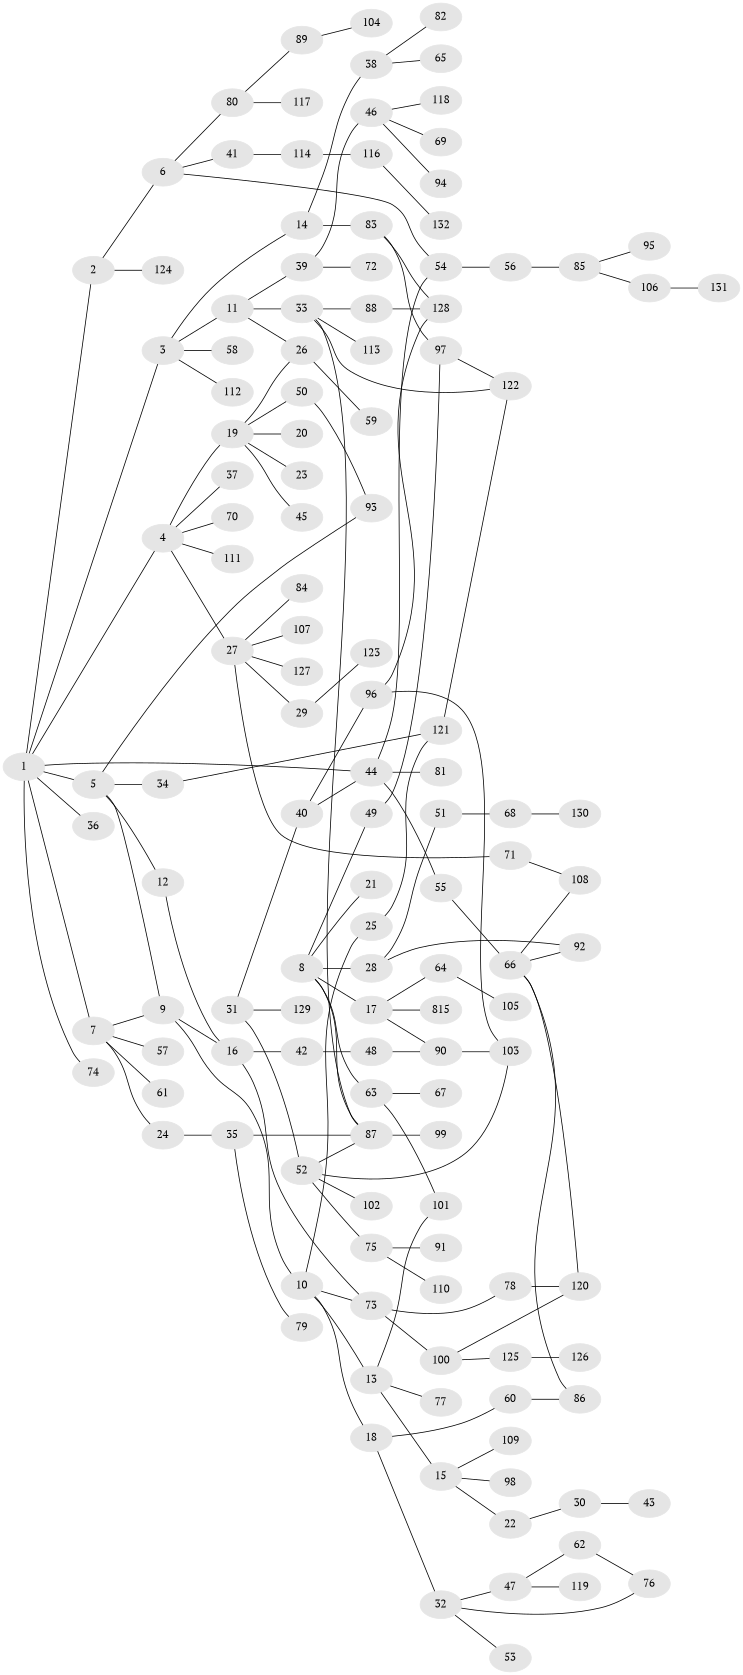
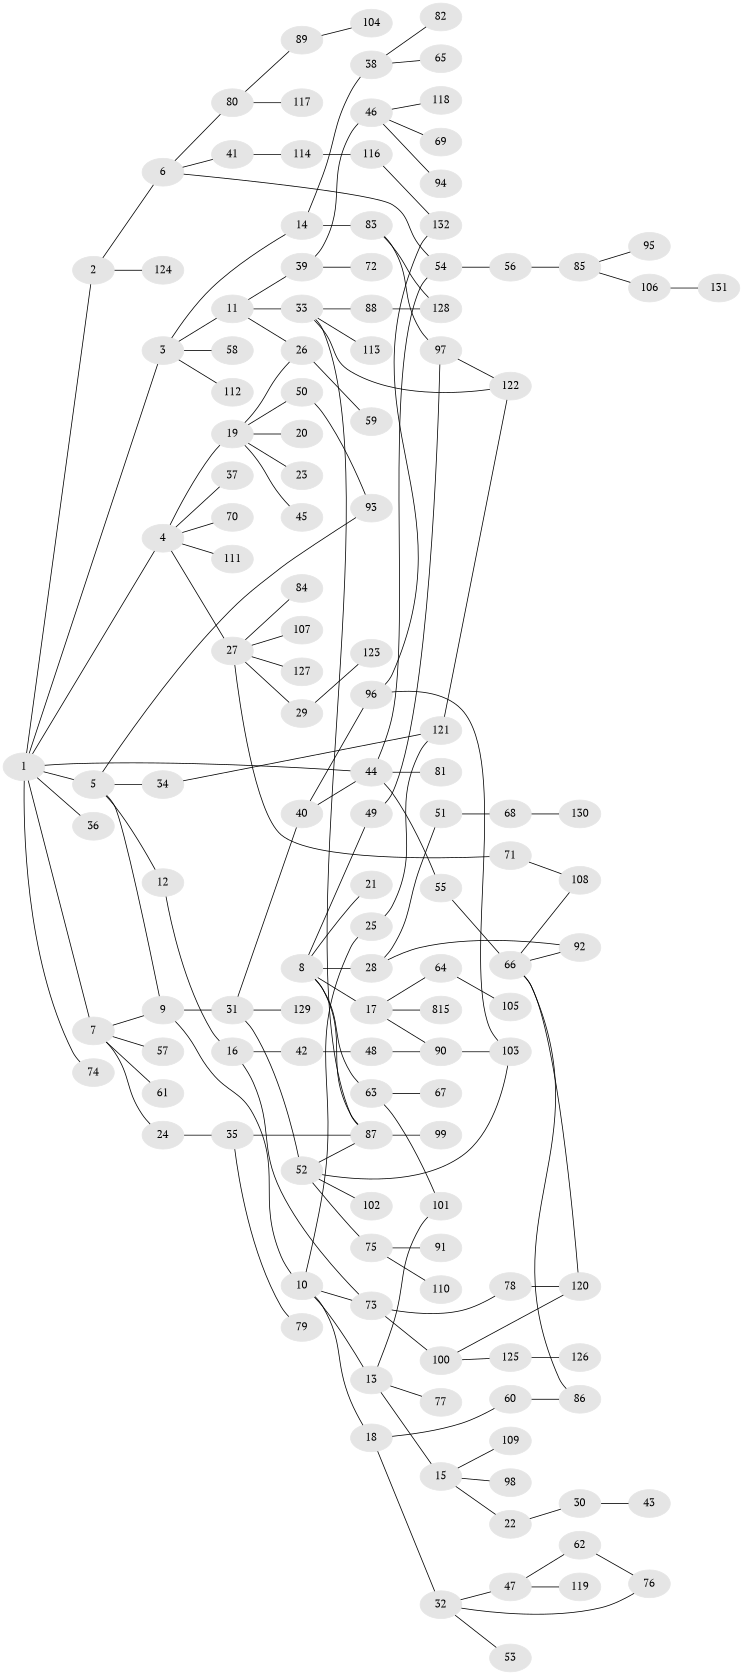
(406, 502) -> (406, 460)
(198, 1031) -> (195, 1010)
